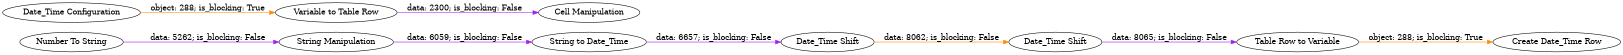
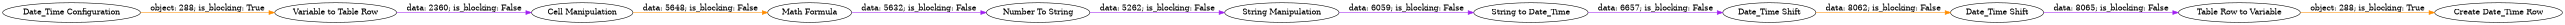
(465, 8) -> (464, 8)
none -> (810, 13)
